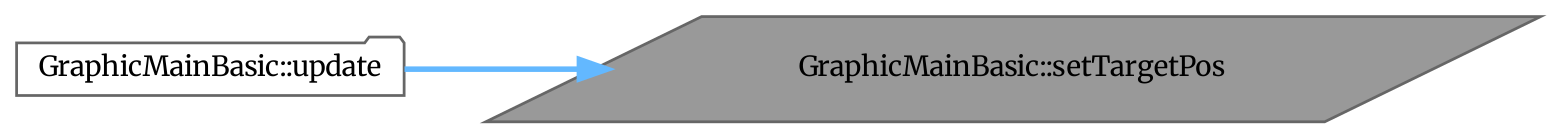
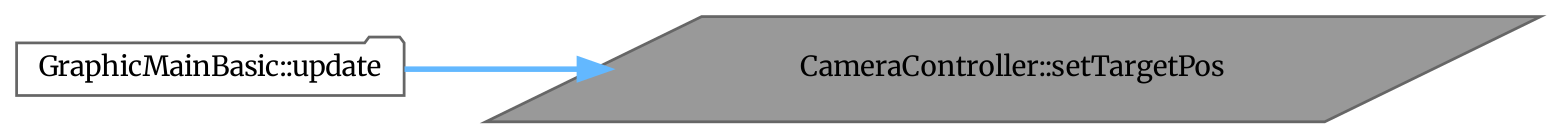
(1013, 69) -> (1013, 69)
